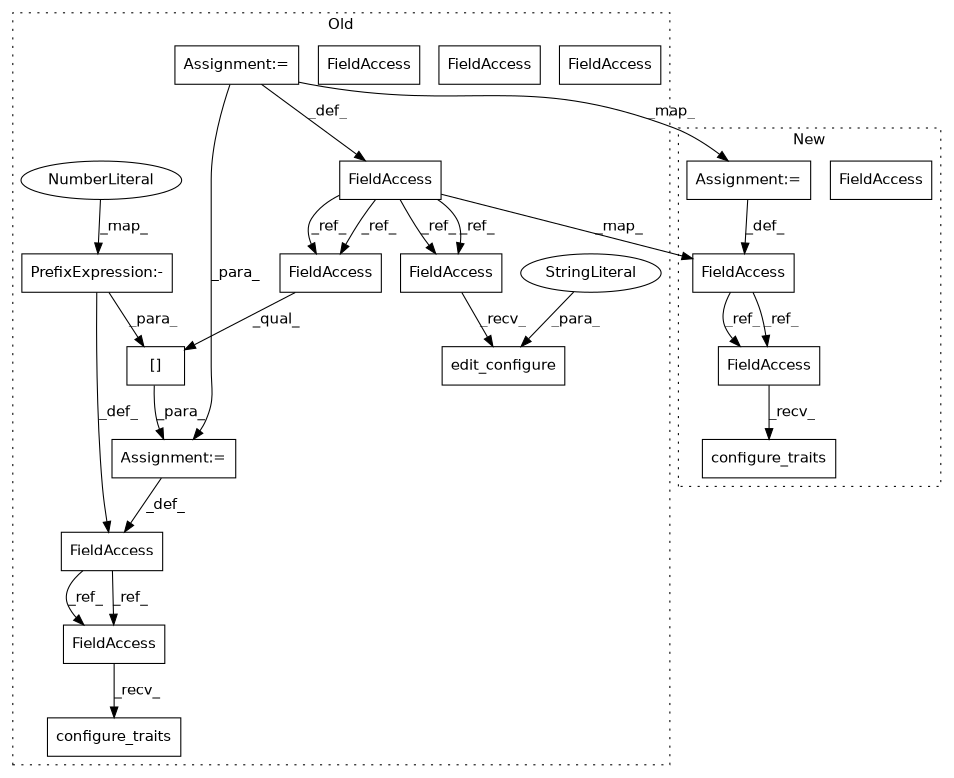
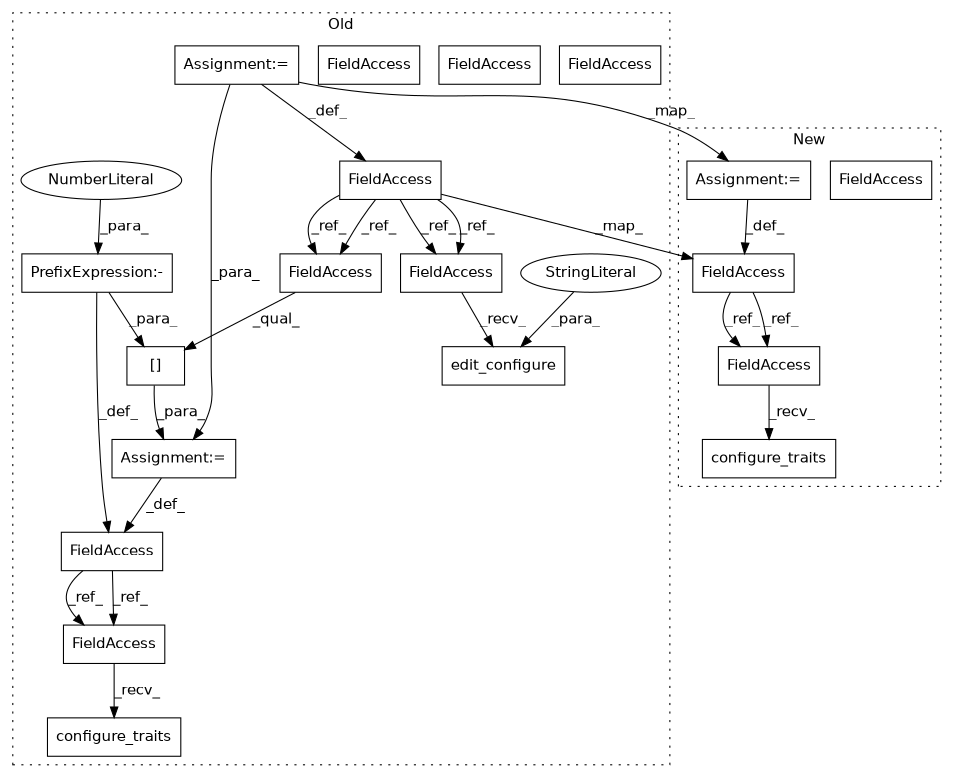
(124, 227) -> (125, 227)
